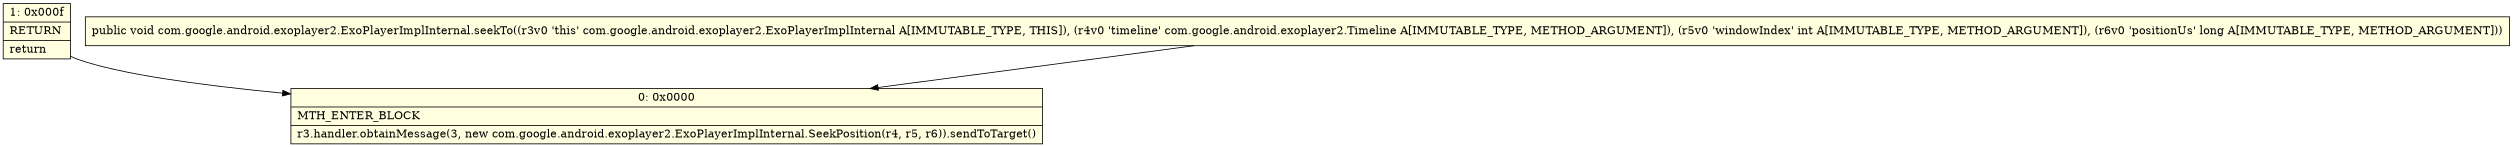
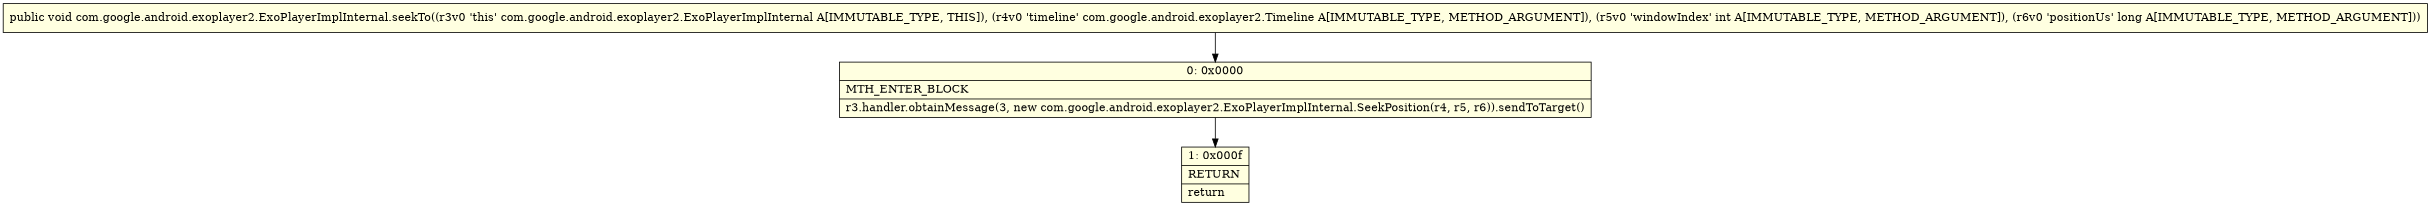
(175, 80) -> (1215, 128)
